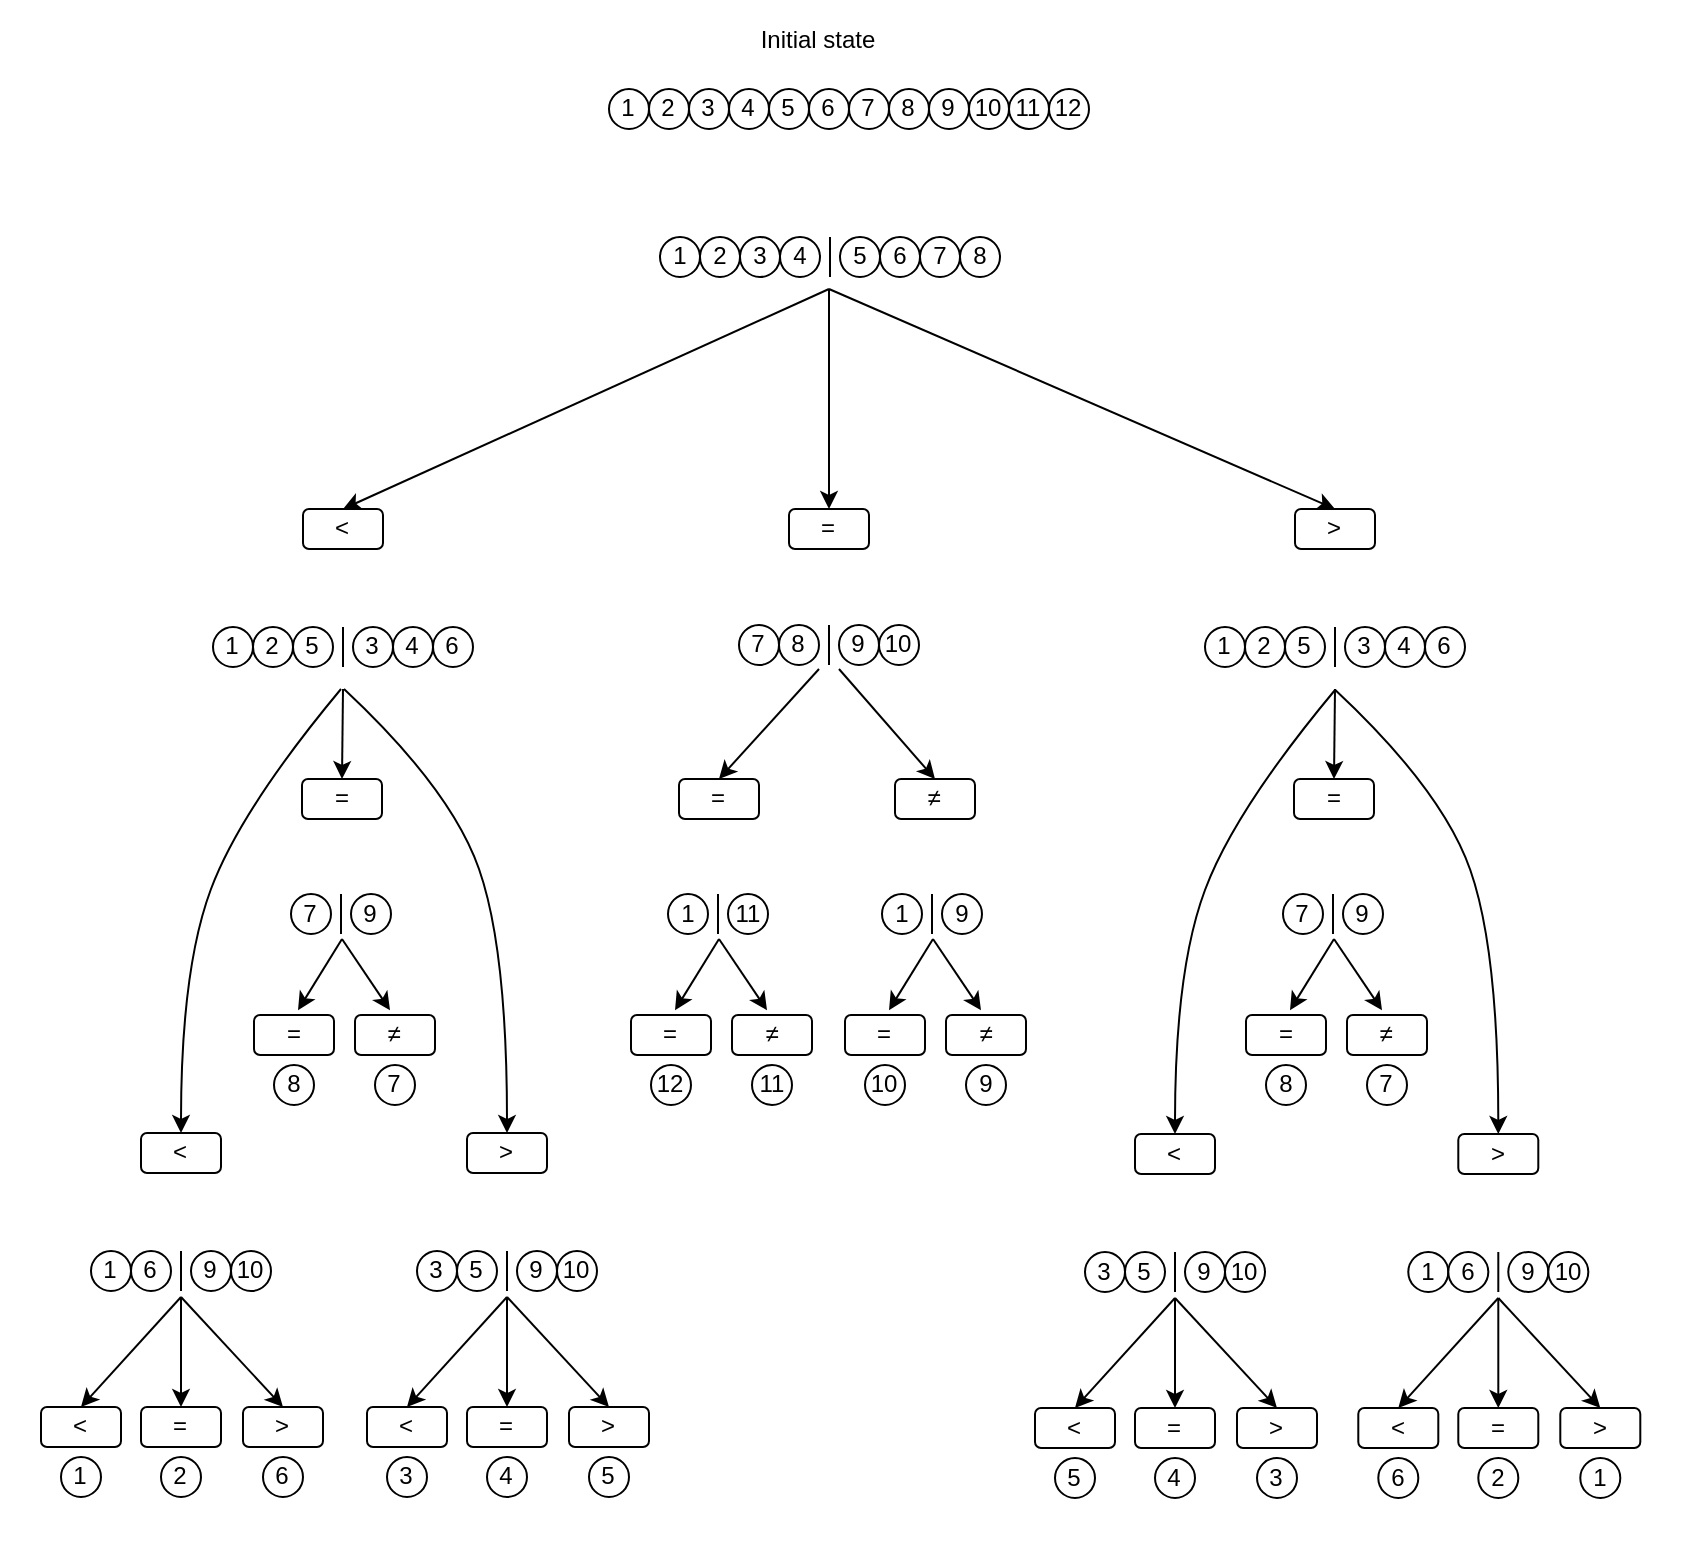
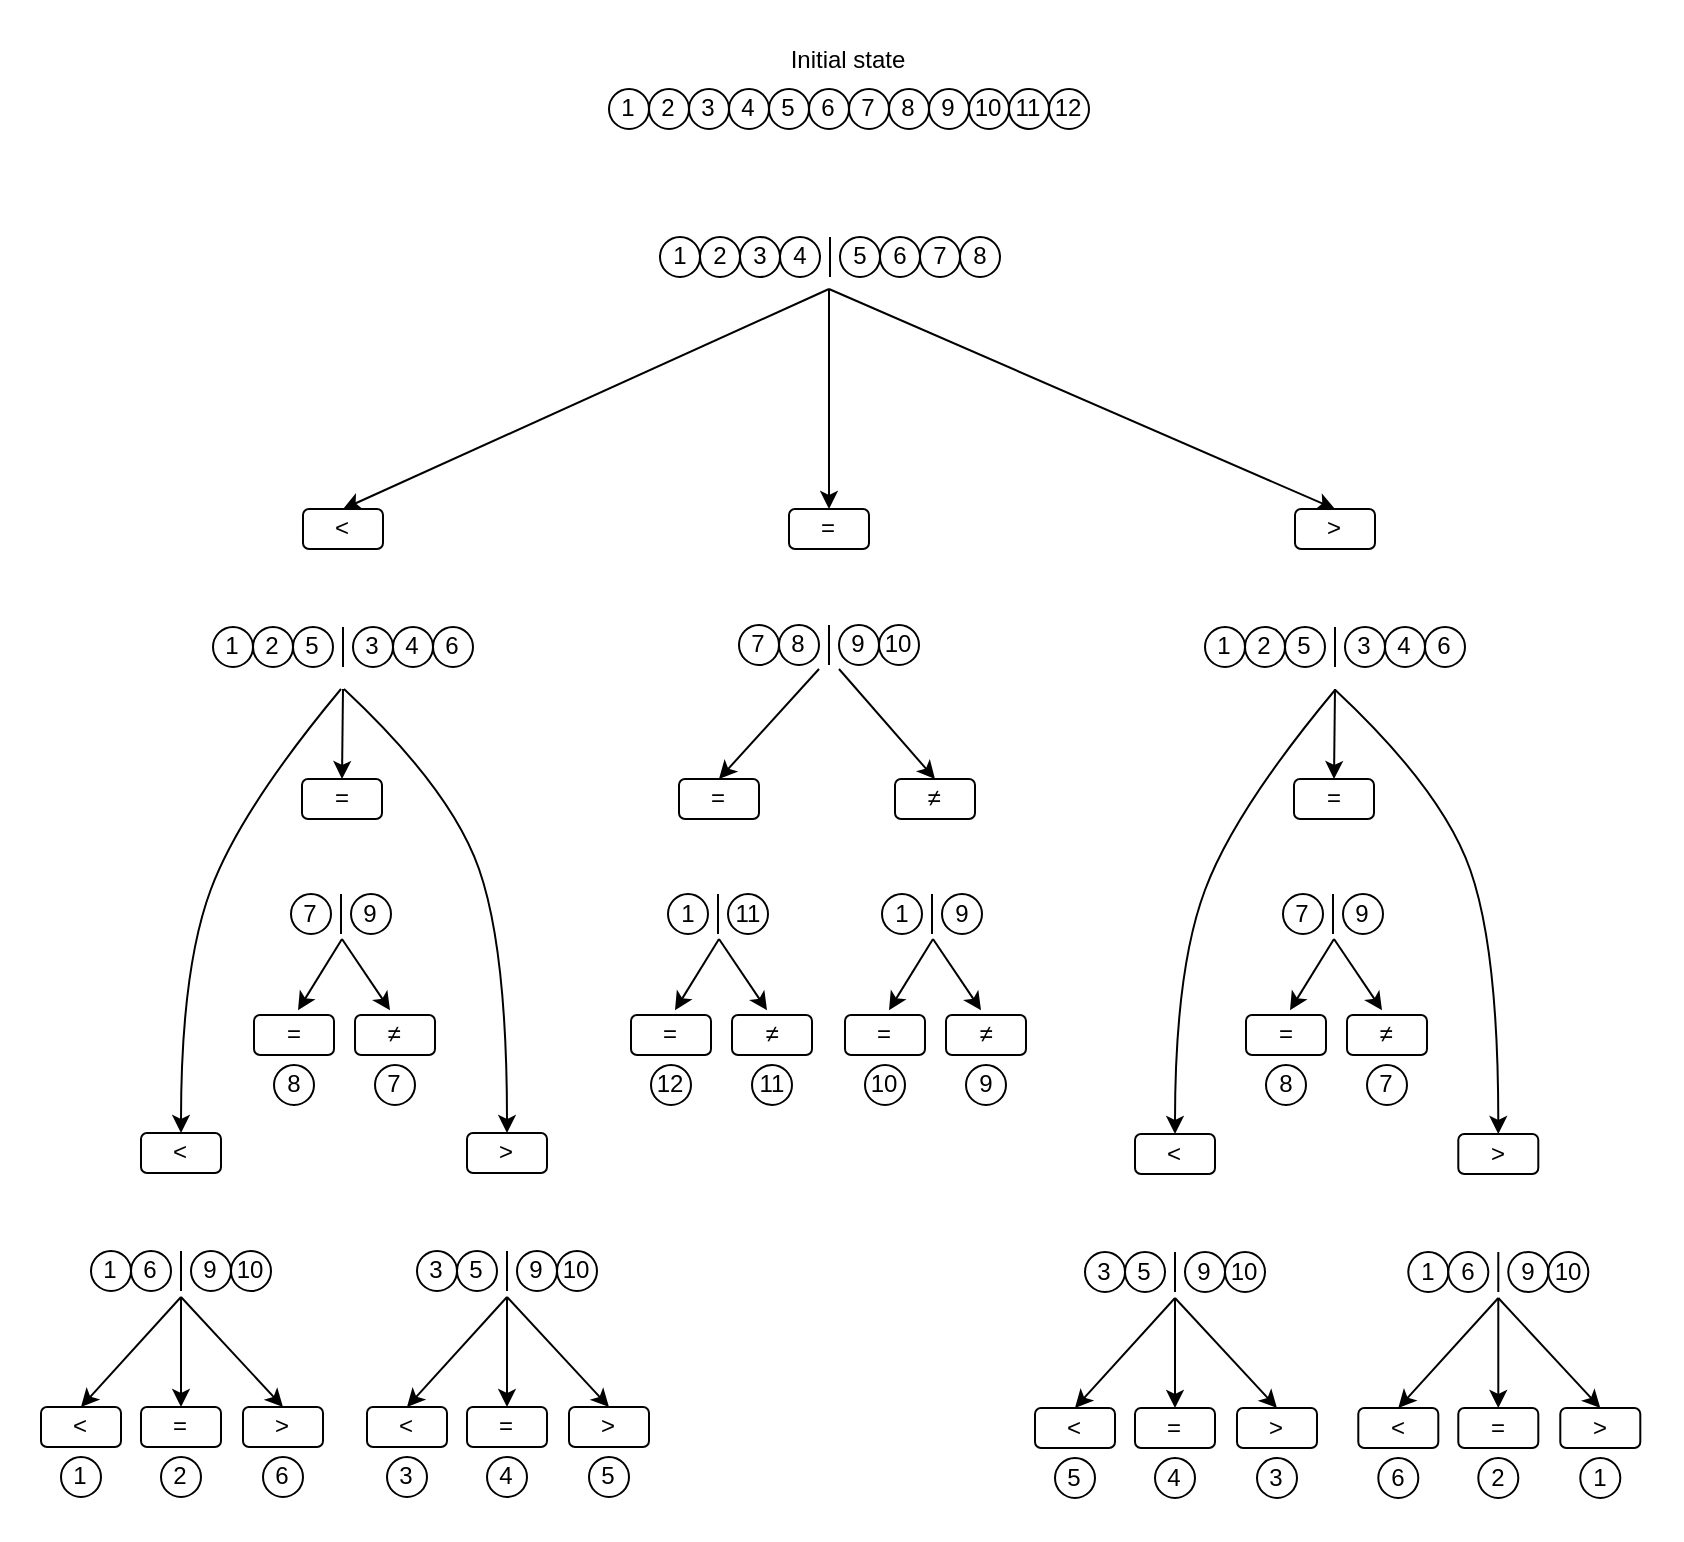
(819, 41) -> (849, 61)
